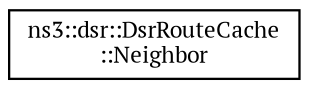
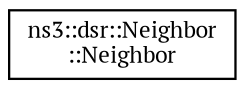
(154, 45) -> (122, 45)
